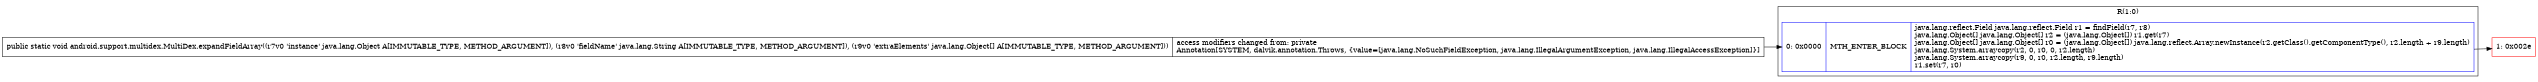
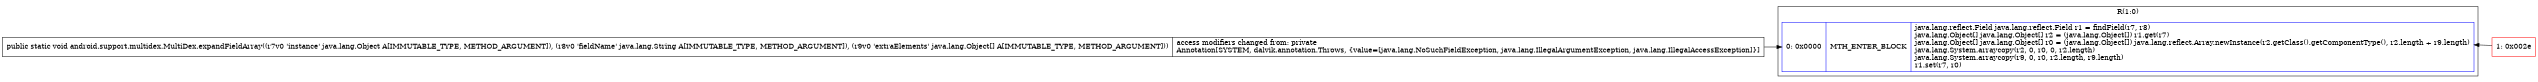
(2481, 49) -> (2486, 45)
